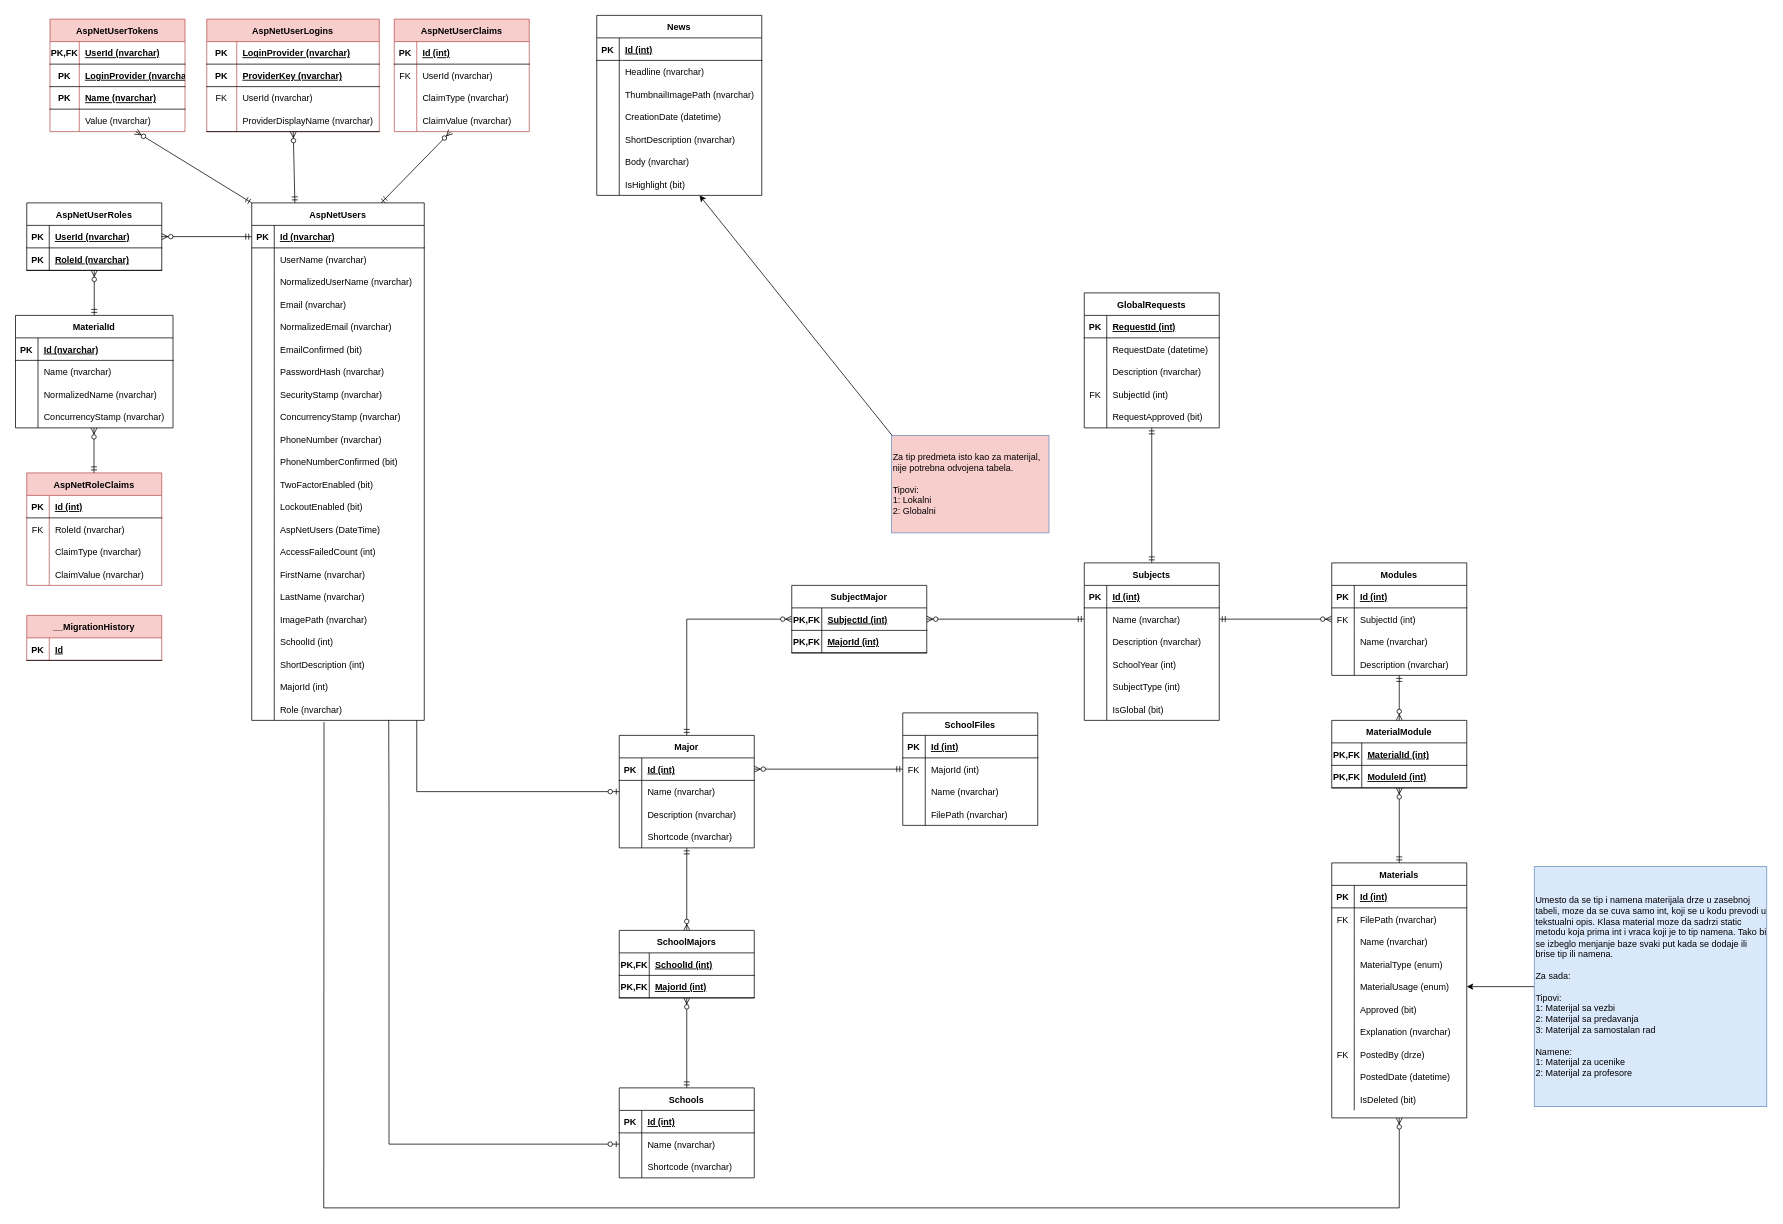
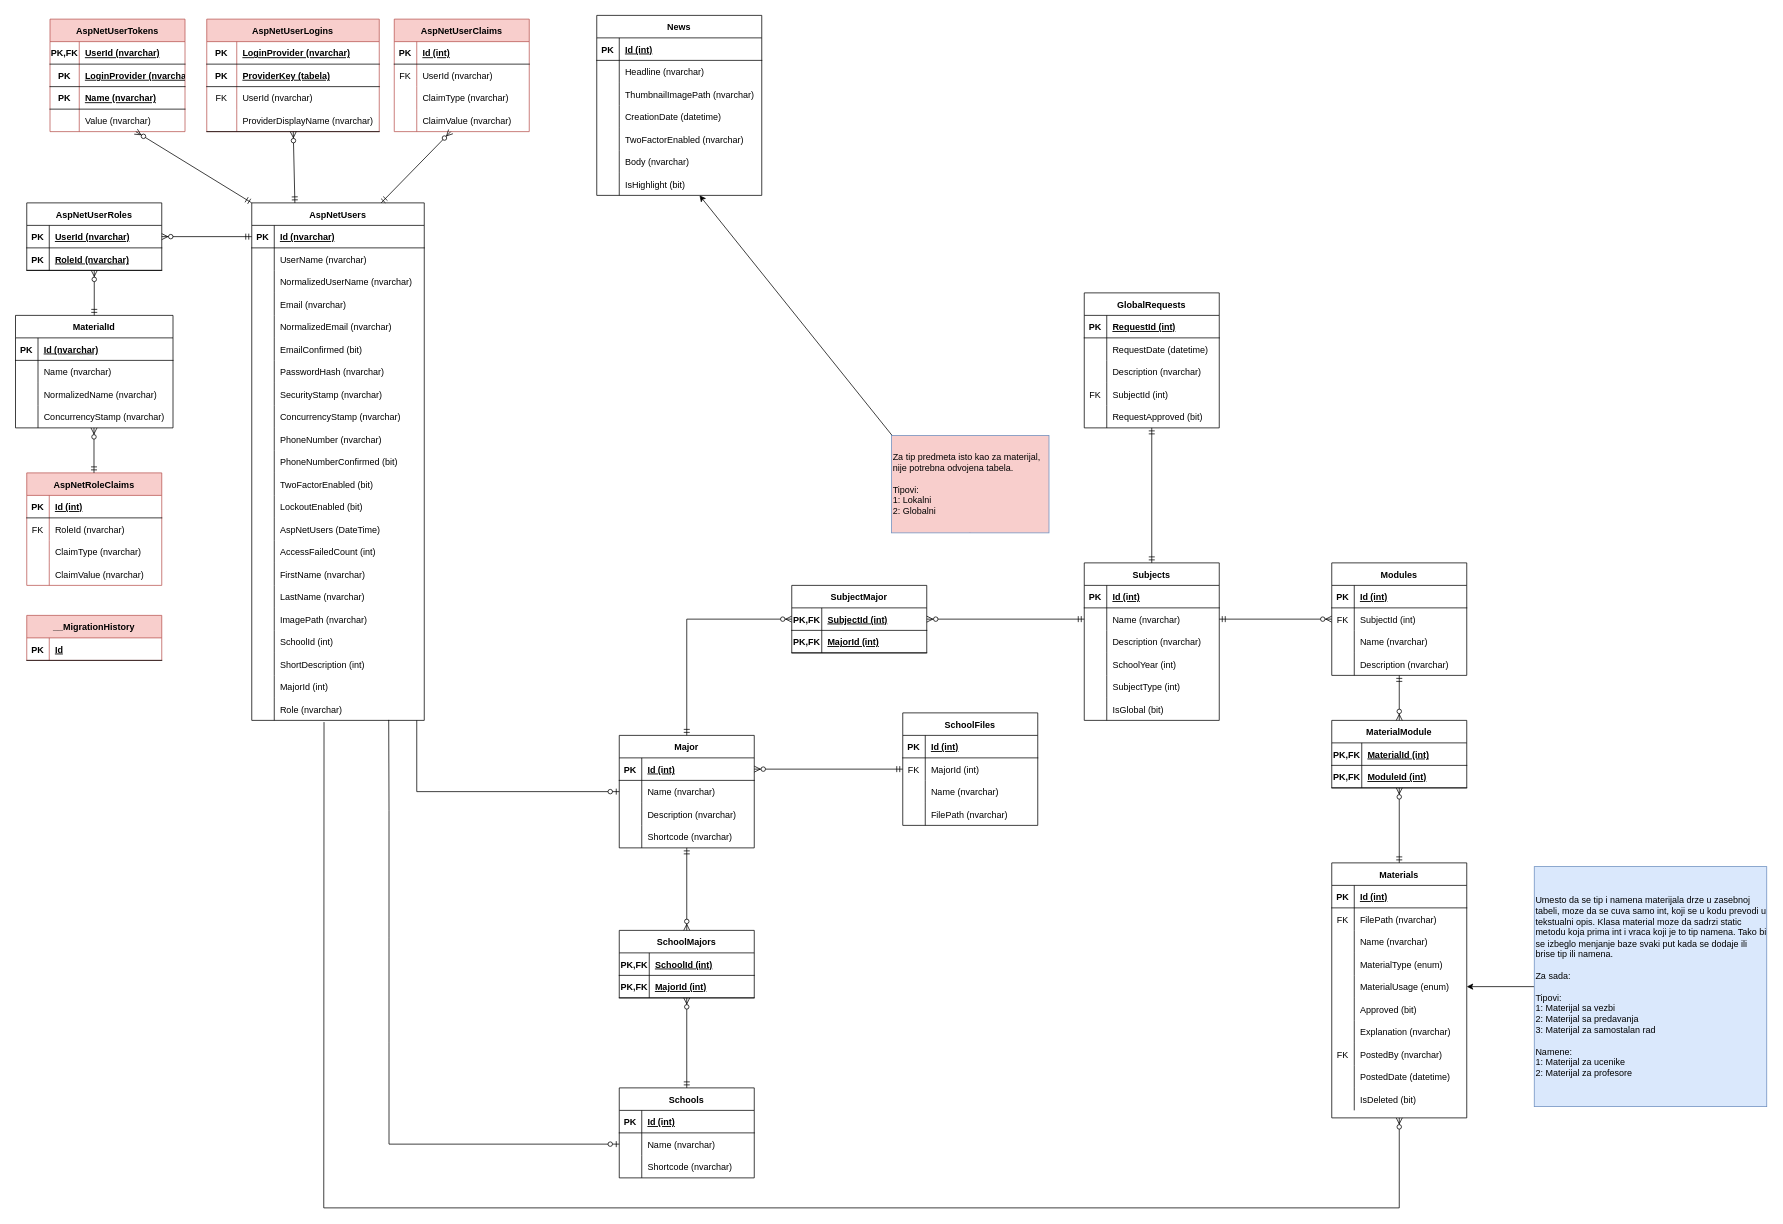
(295, 76) -> (289, 76)
(689, 140) -> (690, 140)
(1396, 1055) -> (1406, 1055)
